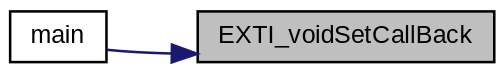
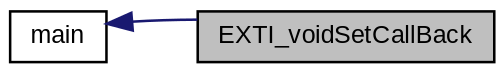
(139, 52) -> (165, 20)
